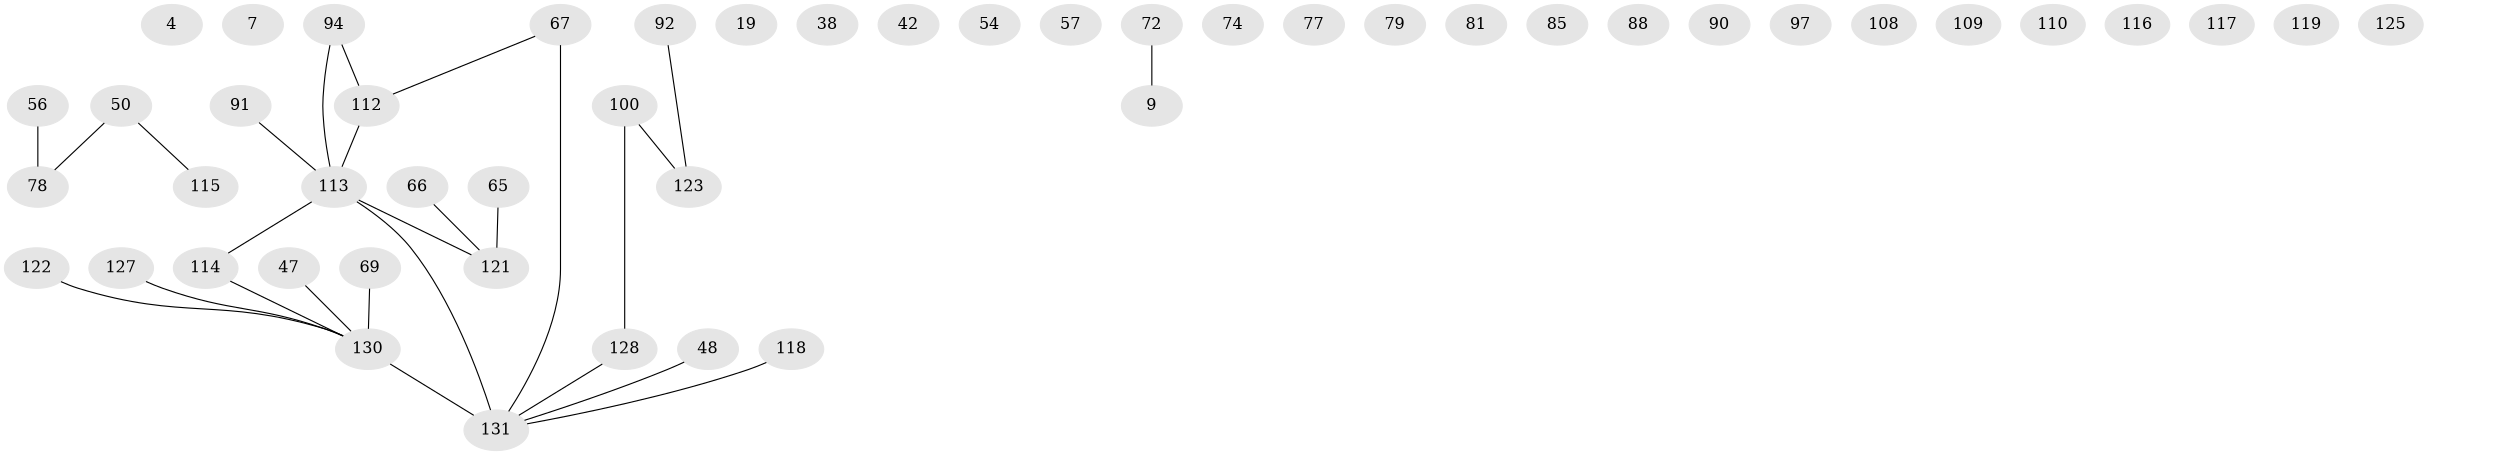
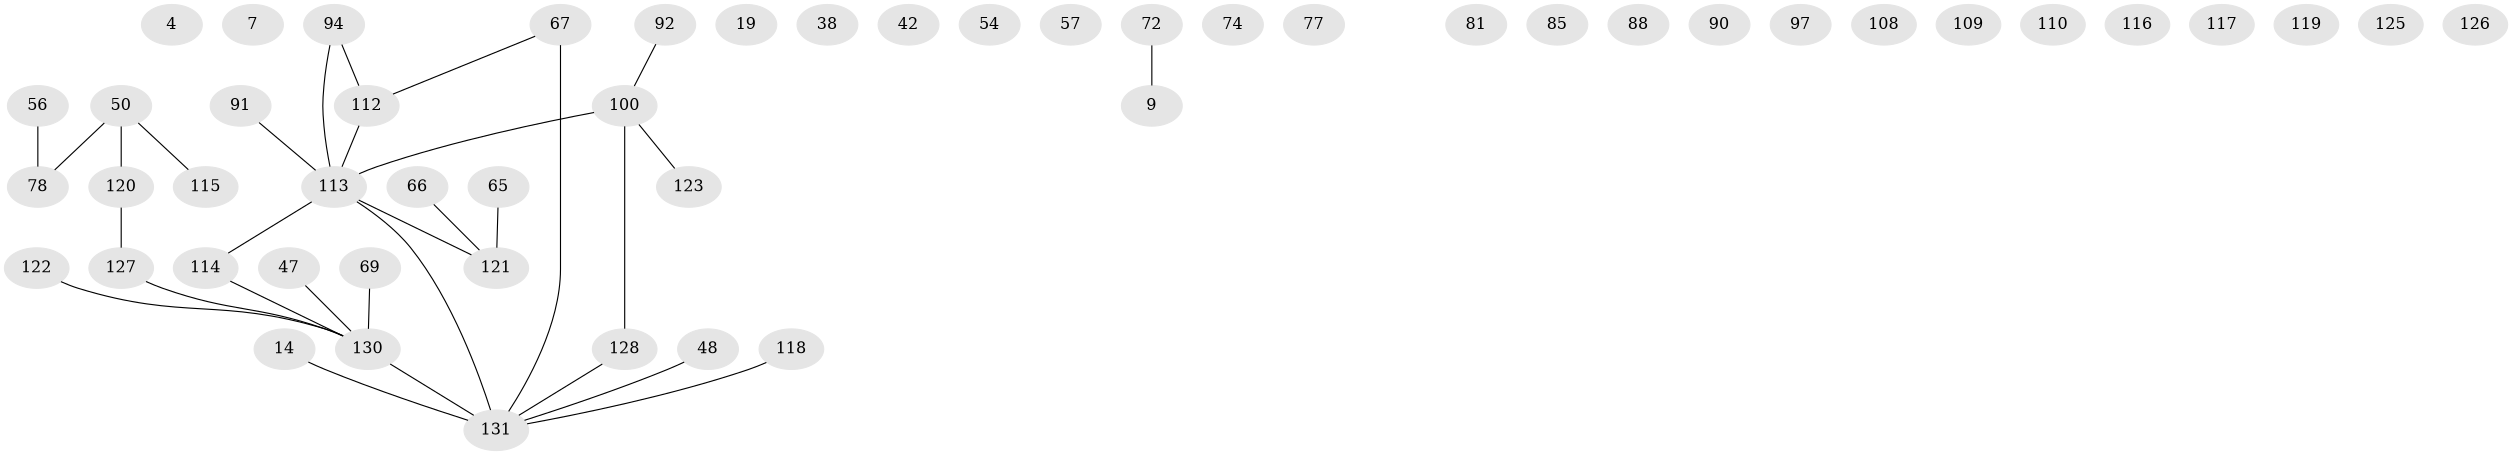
(1395, 25) -> none
none -> (2475, 25)
(677, 106) -> (645, 65)
none -> (475, 138)
none -> (121, 187)
none -> (285, 349)
